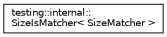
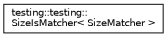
(83, 19) -> (83, 19)
